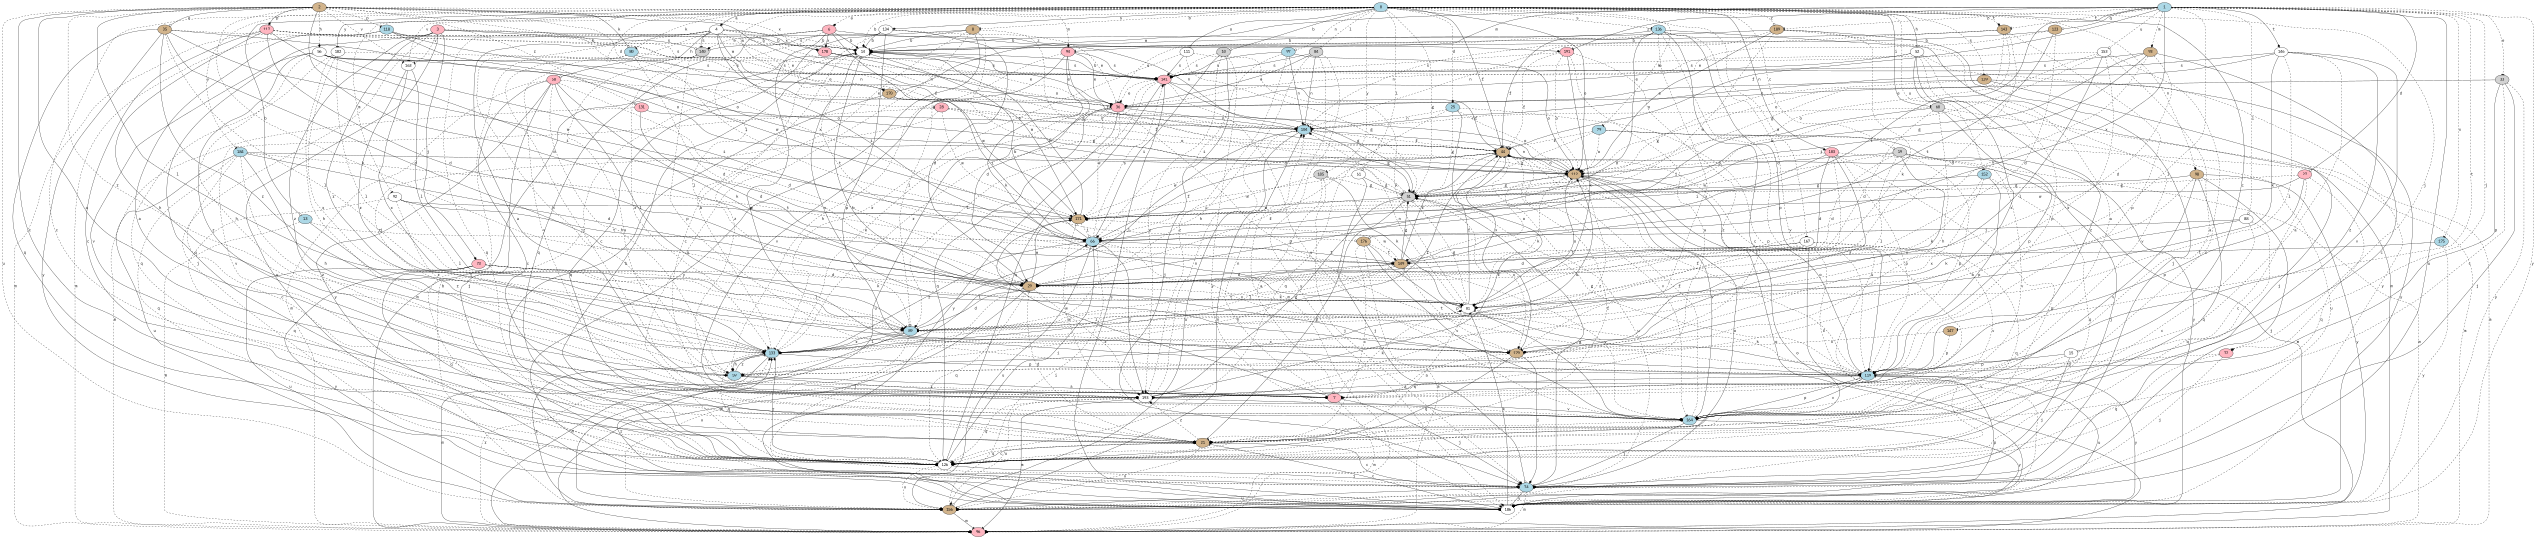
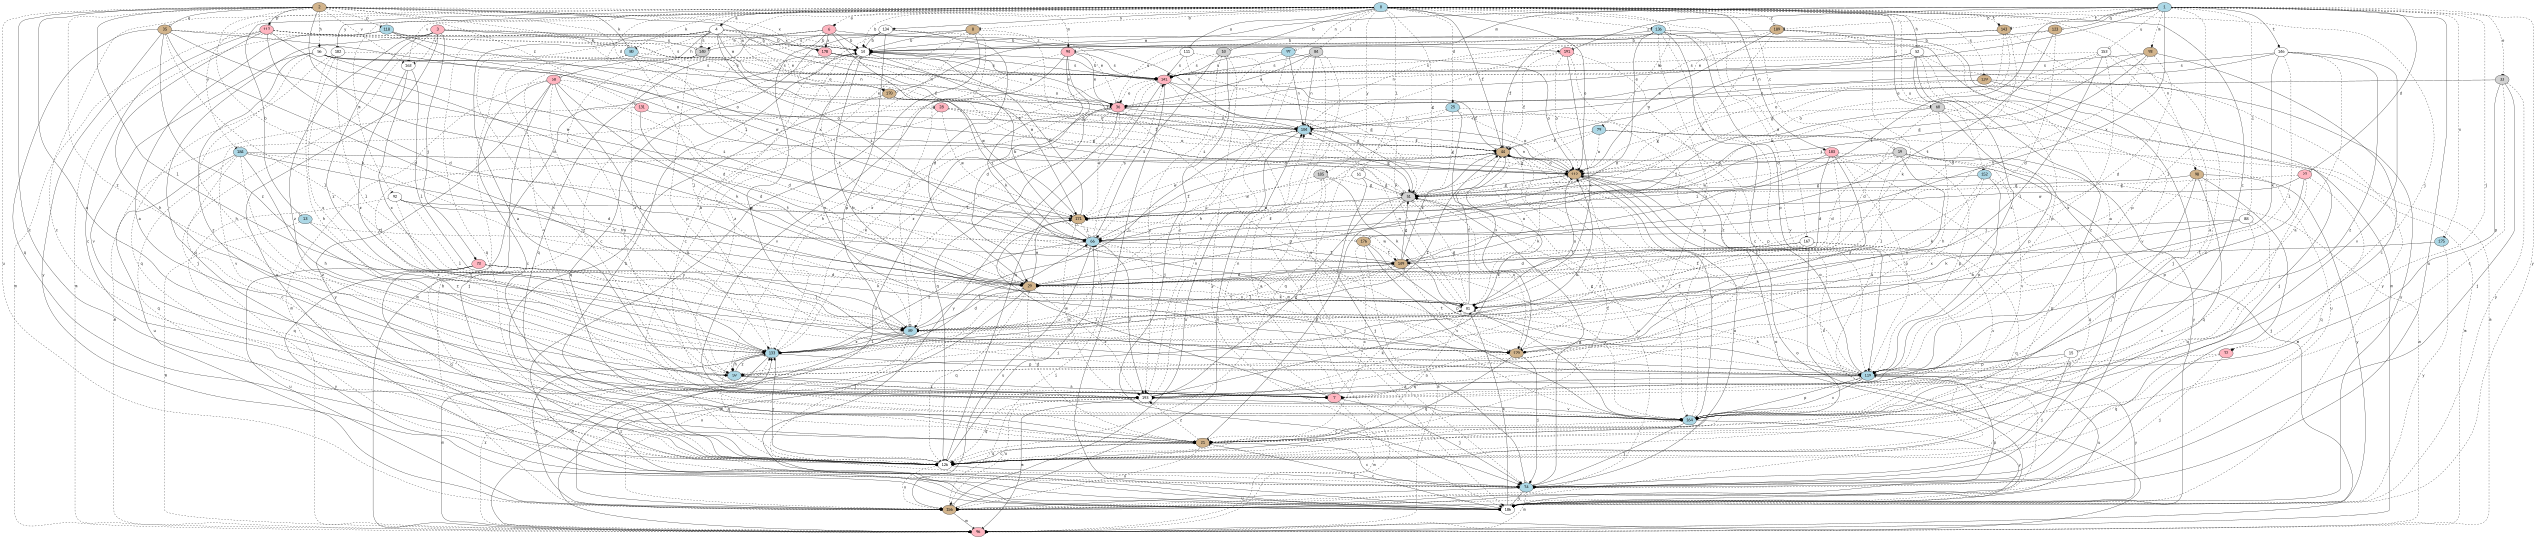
(1950, 331) -> none
